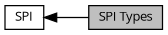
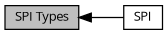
(73, 18) -> (108, 18)
